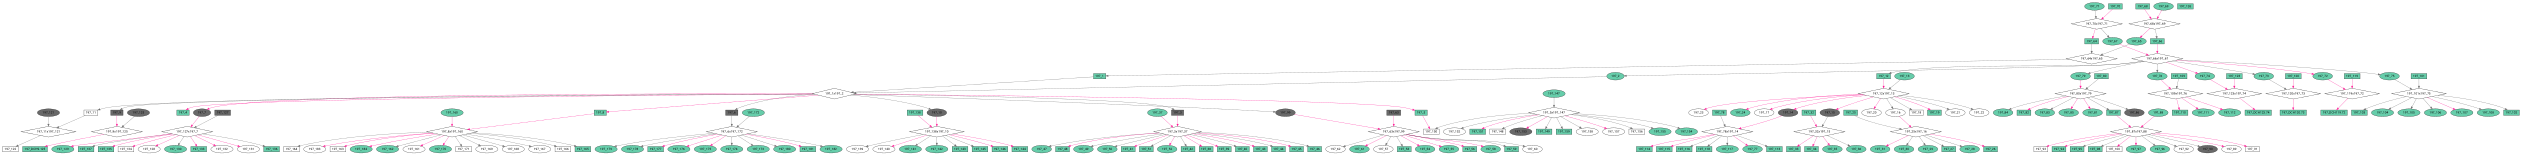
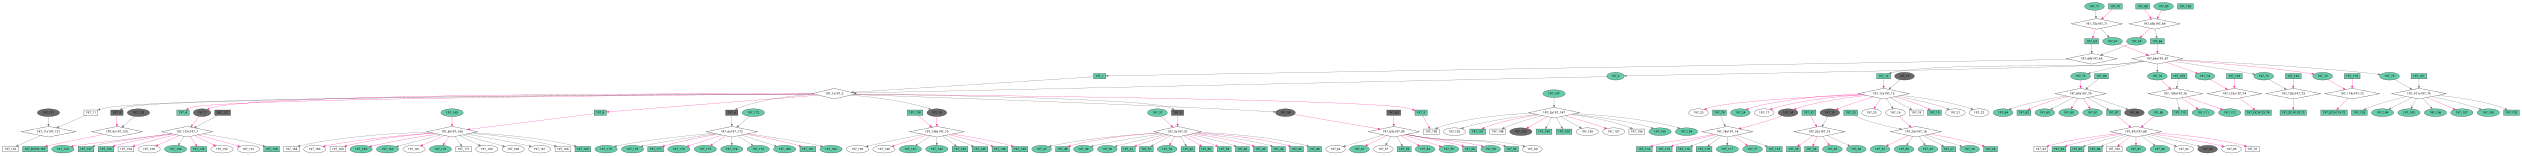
(1904, 76) -> (1904, 76)
(2178, 103) -> (2178, 103)
